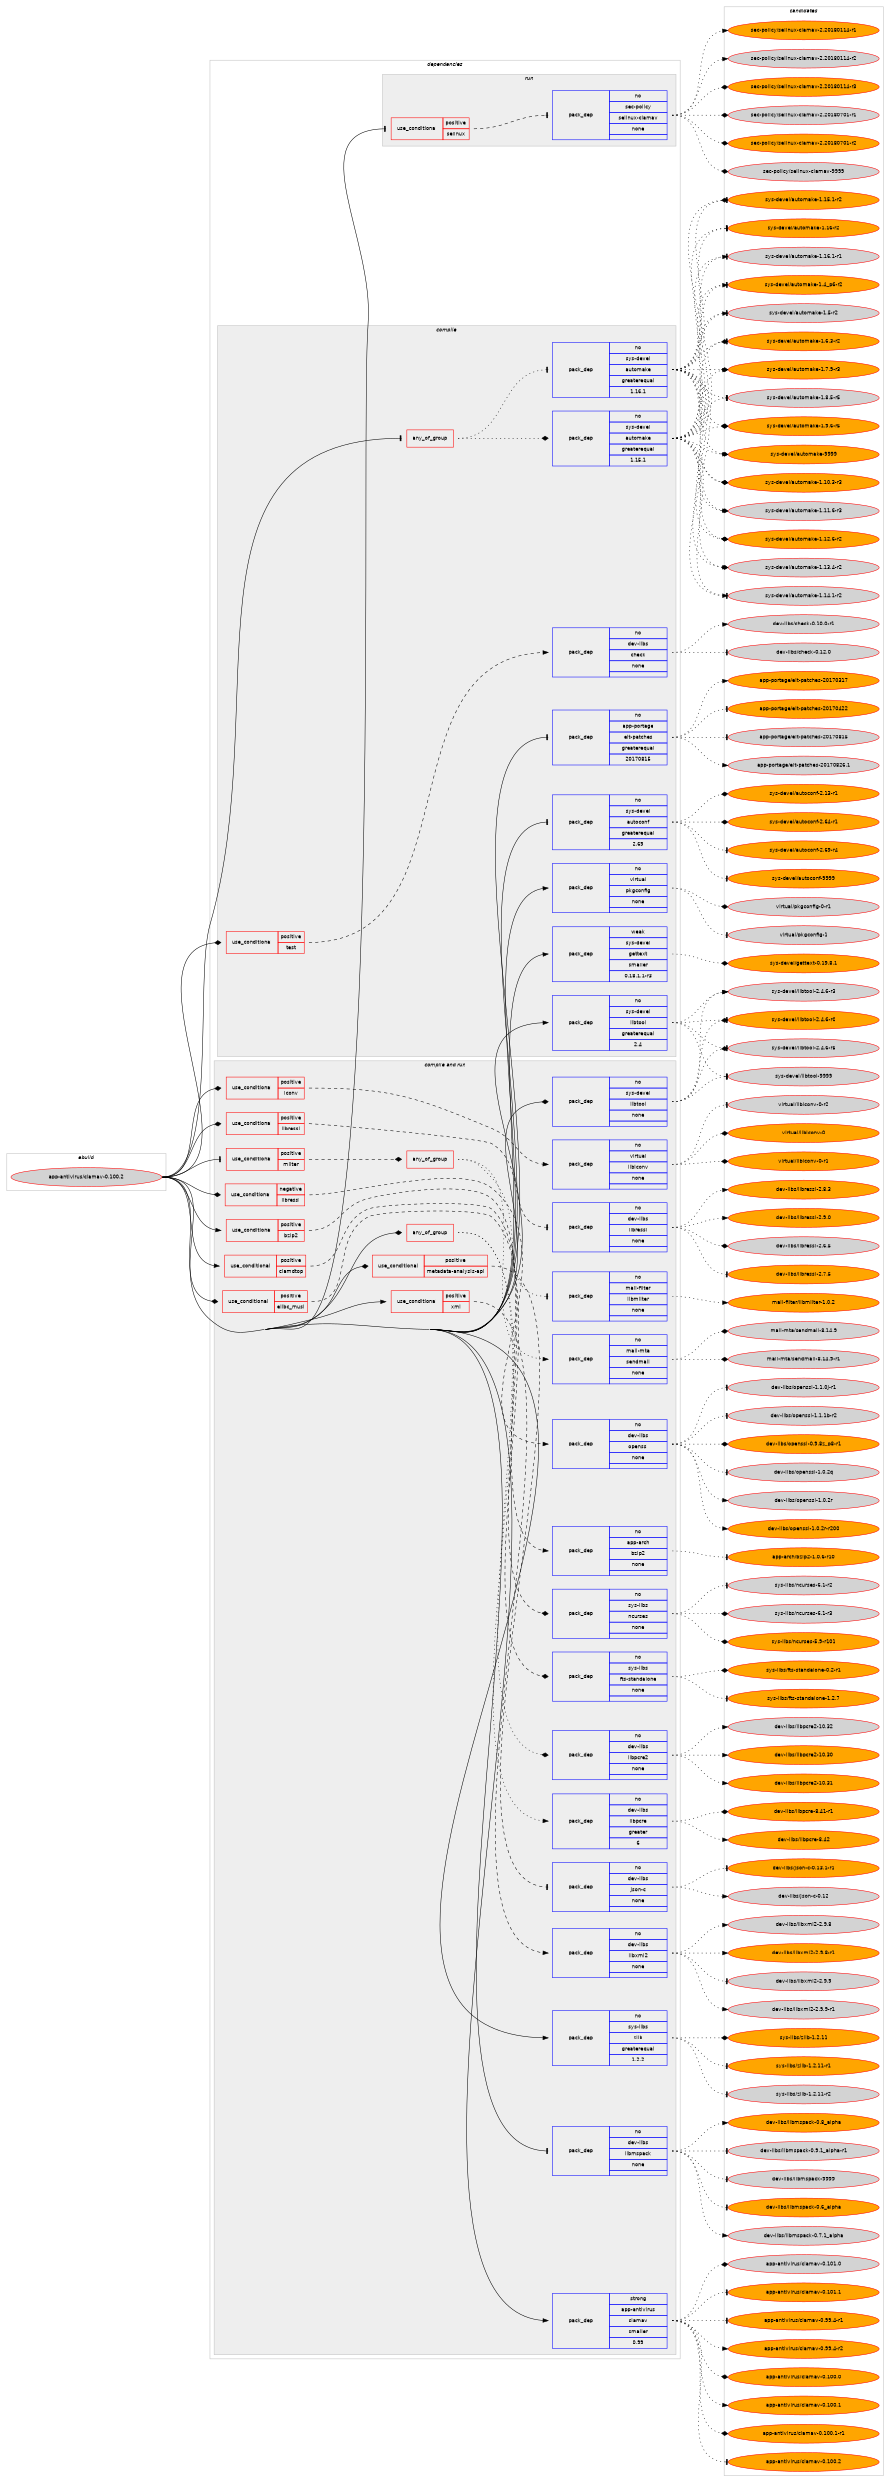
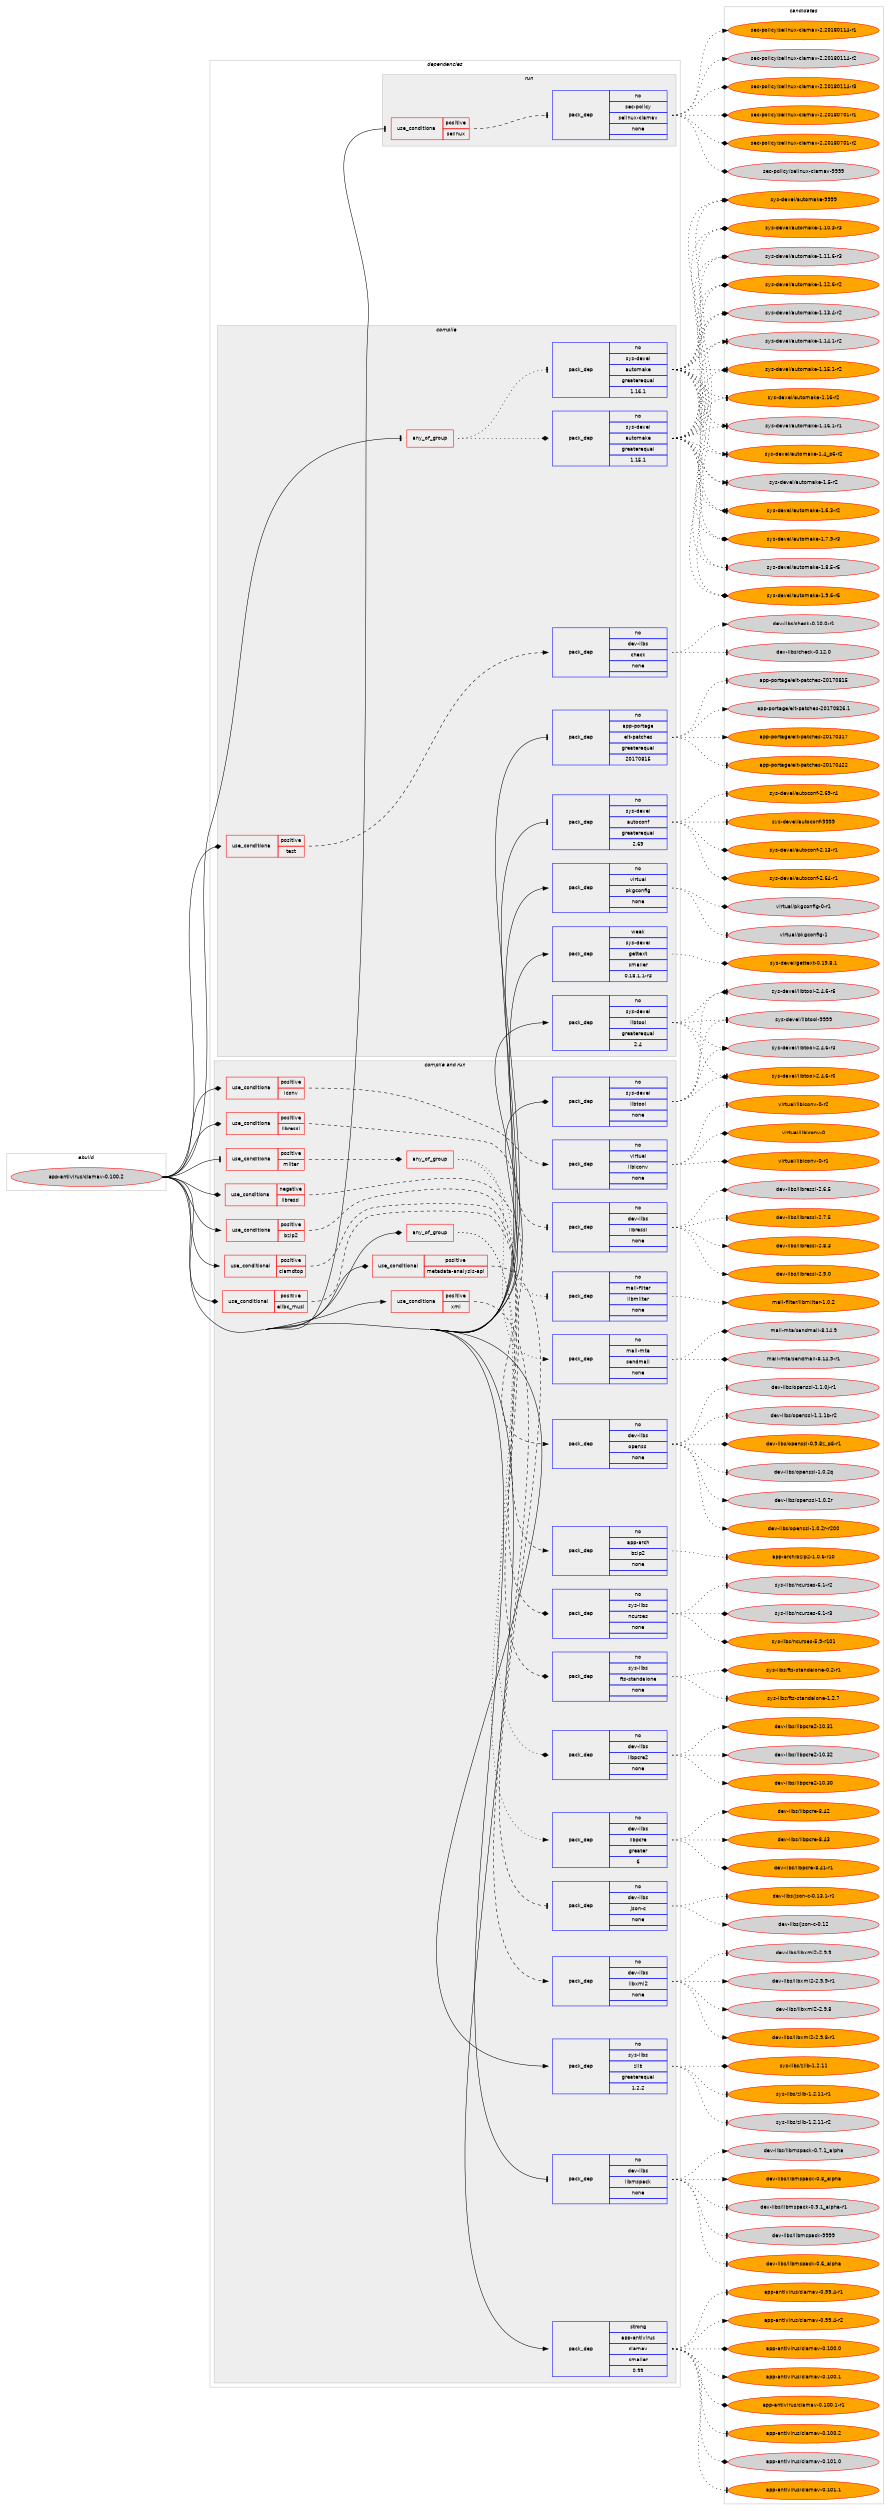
(804, 115) -> (804, 115)
(804, 1105) -> (804, 1105)
none -> (804, 1840)
